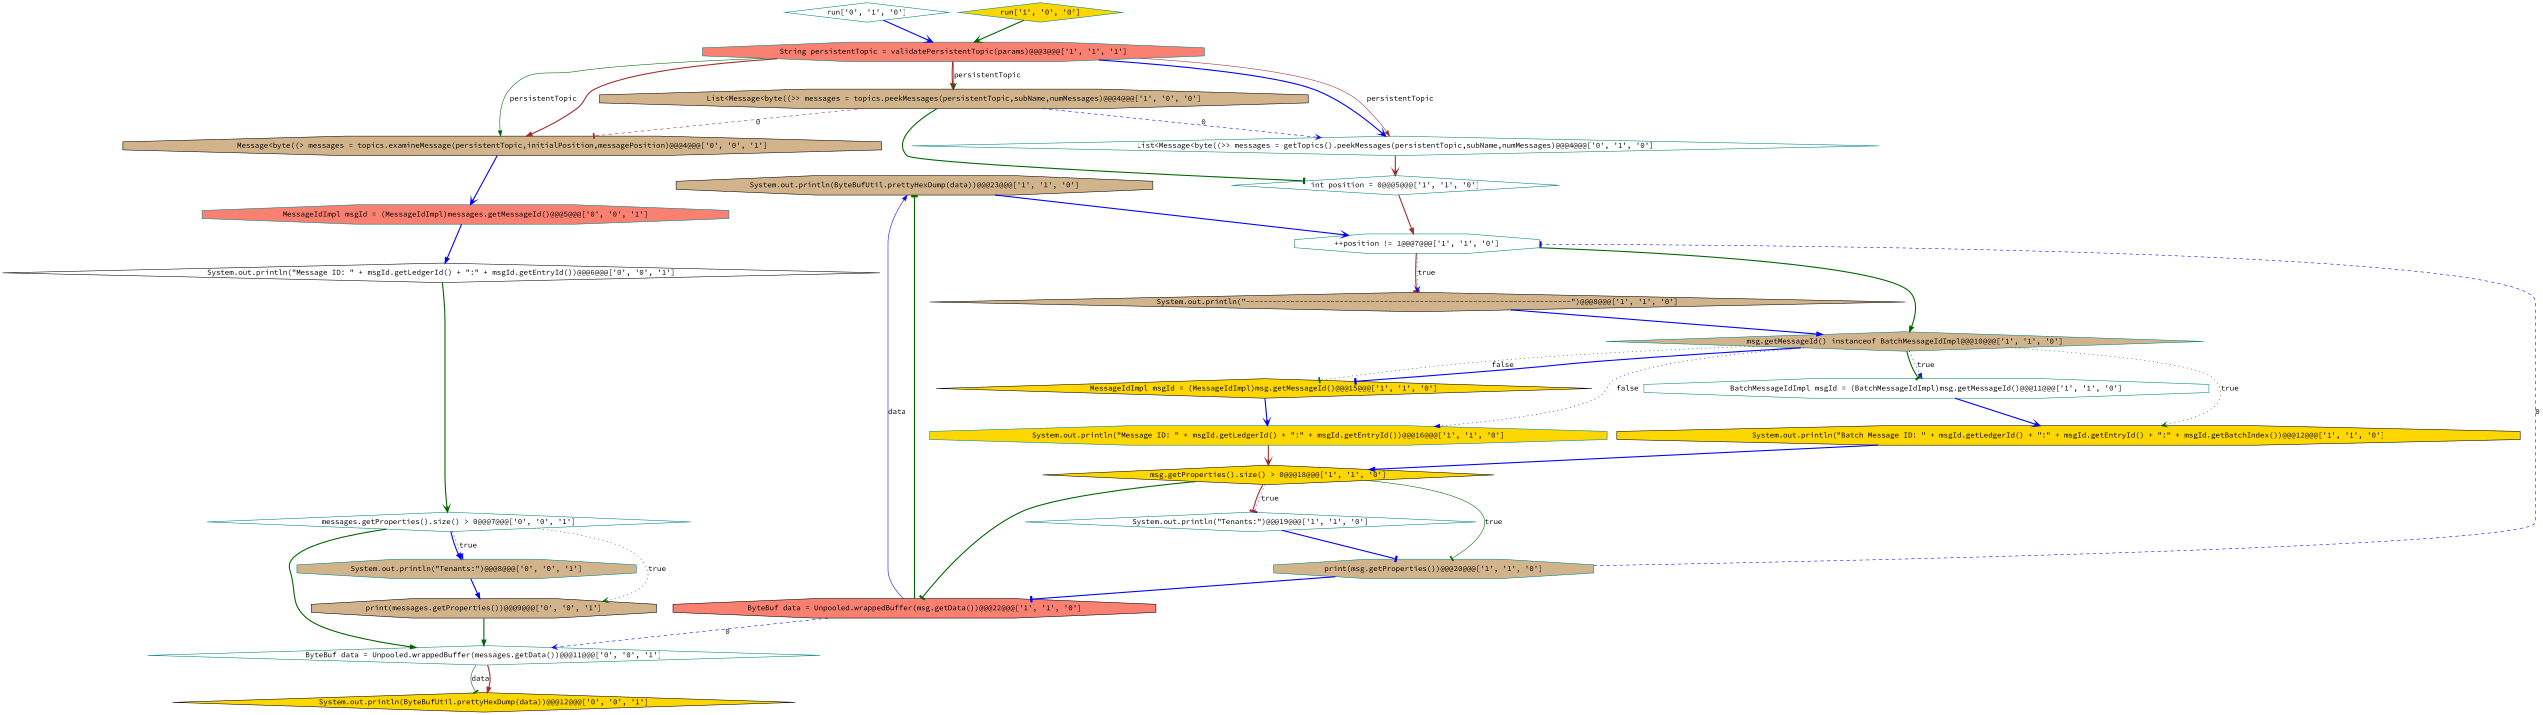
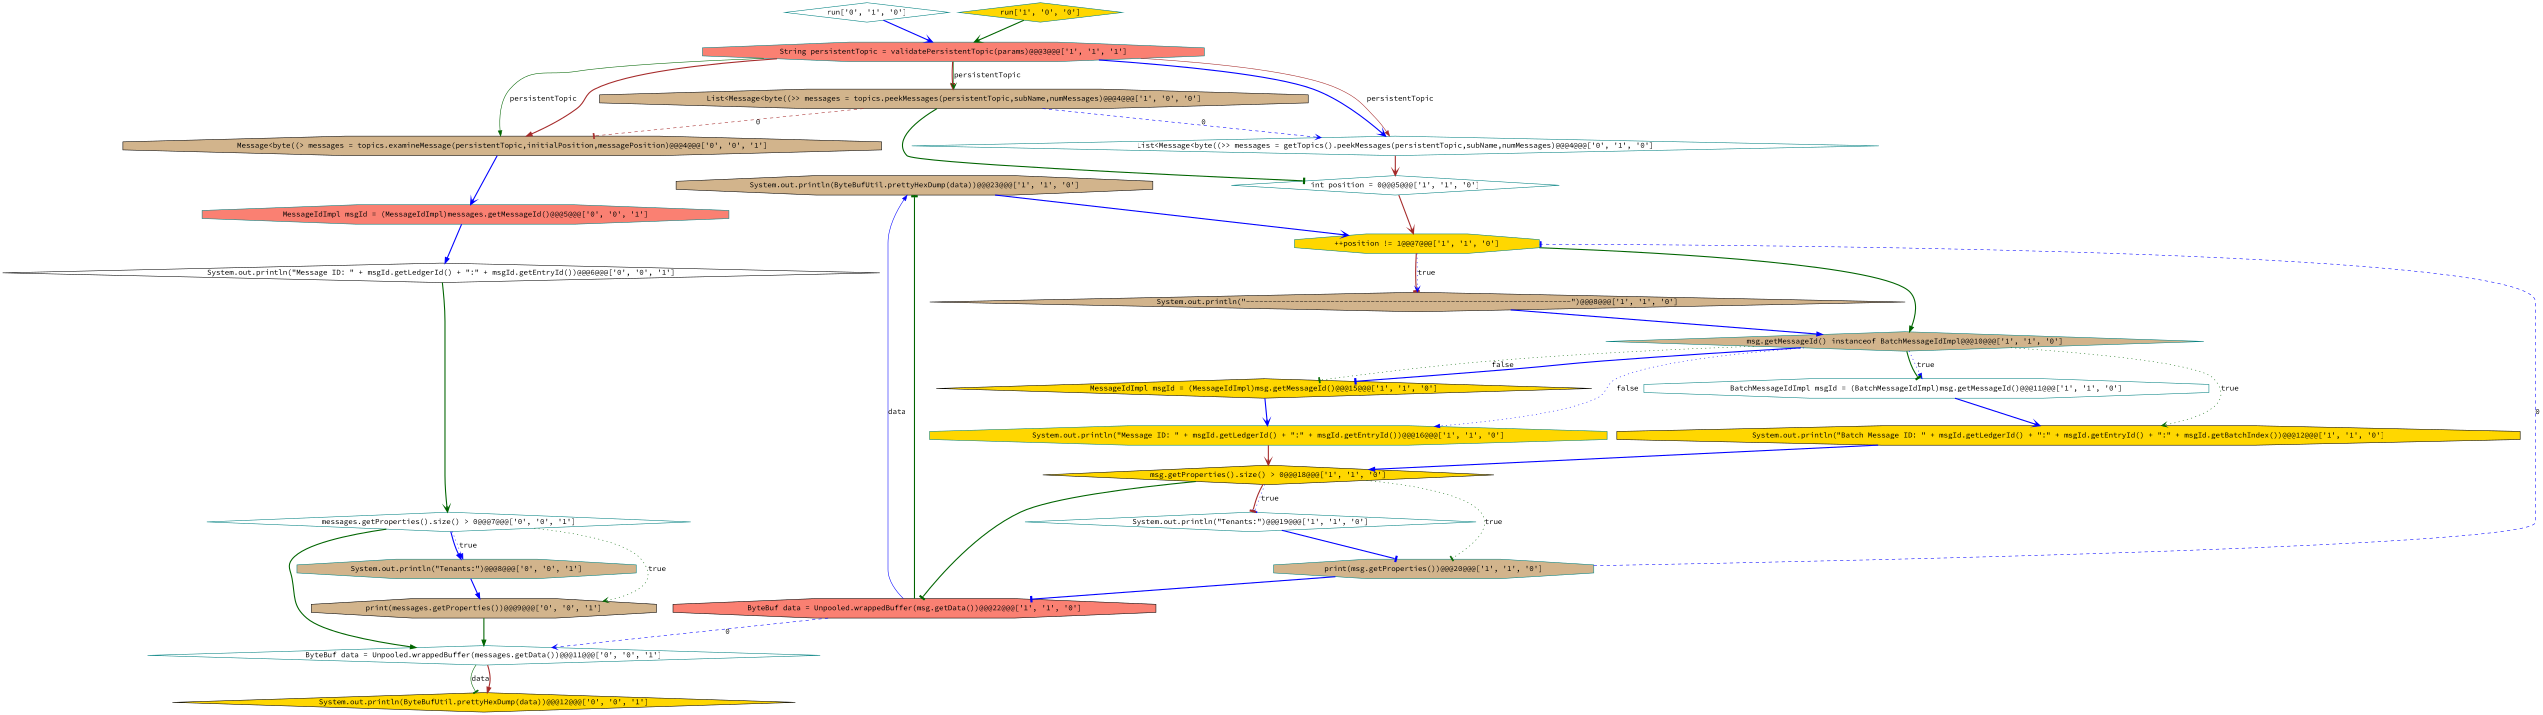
(1405, 212) -> (1405, 212)
(1417, 244) -> (1417, 244)
(1455, 497) -> (1455, 497)
